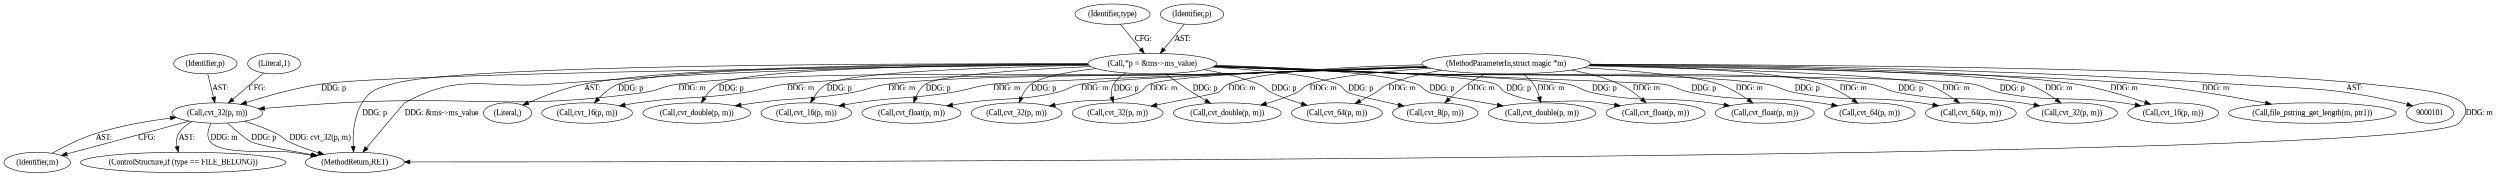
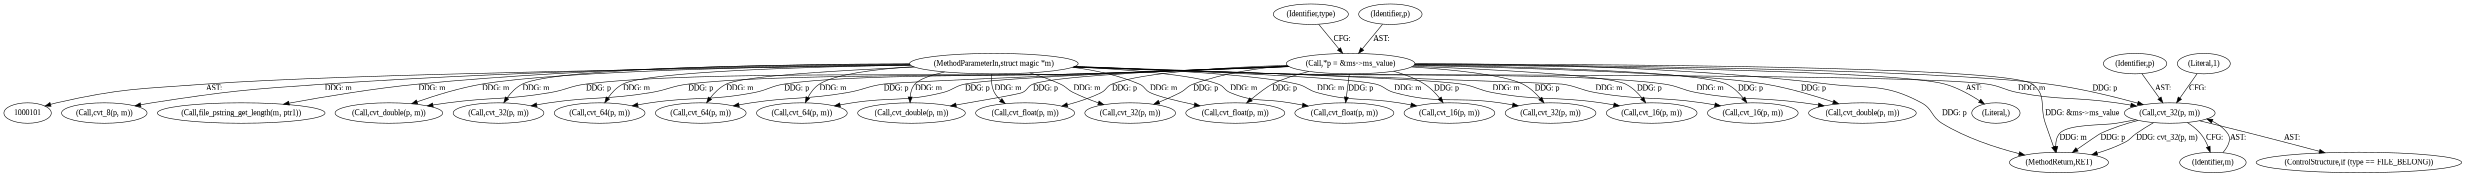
(1308, 77) -> none
(2430, 113) -> (28, 113)
(1884, 152) -> none
